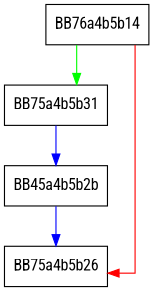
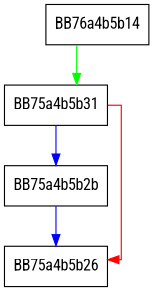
(135, 167) -> (121, 177)
(56, 186) -> (56, 186)
